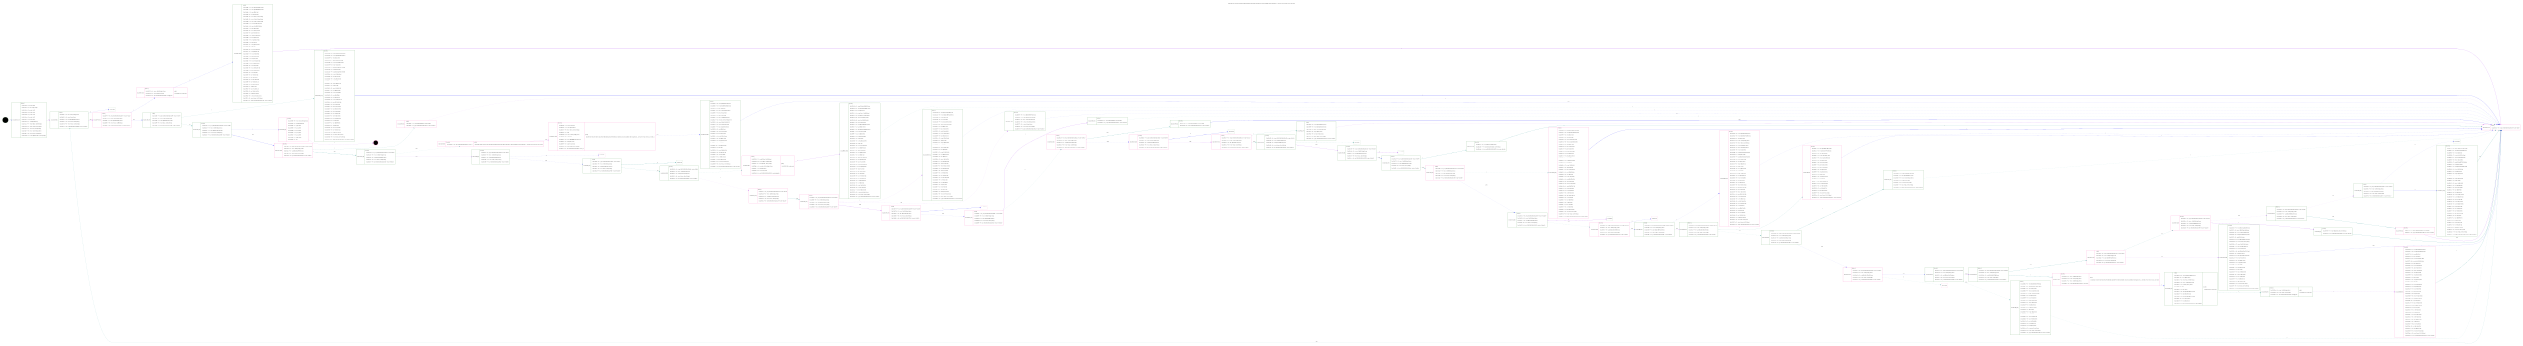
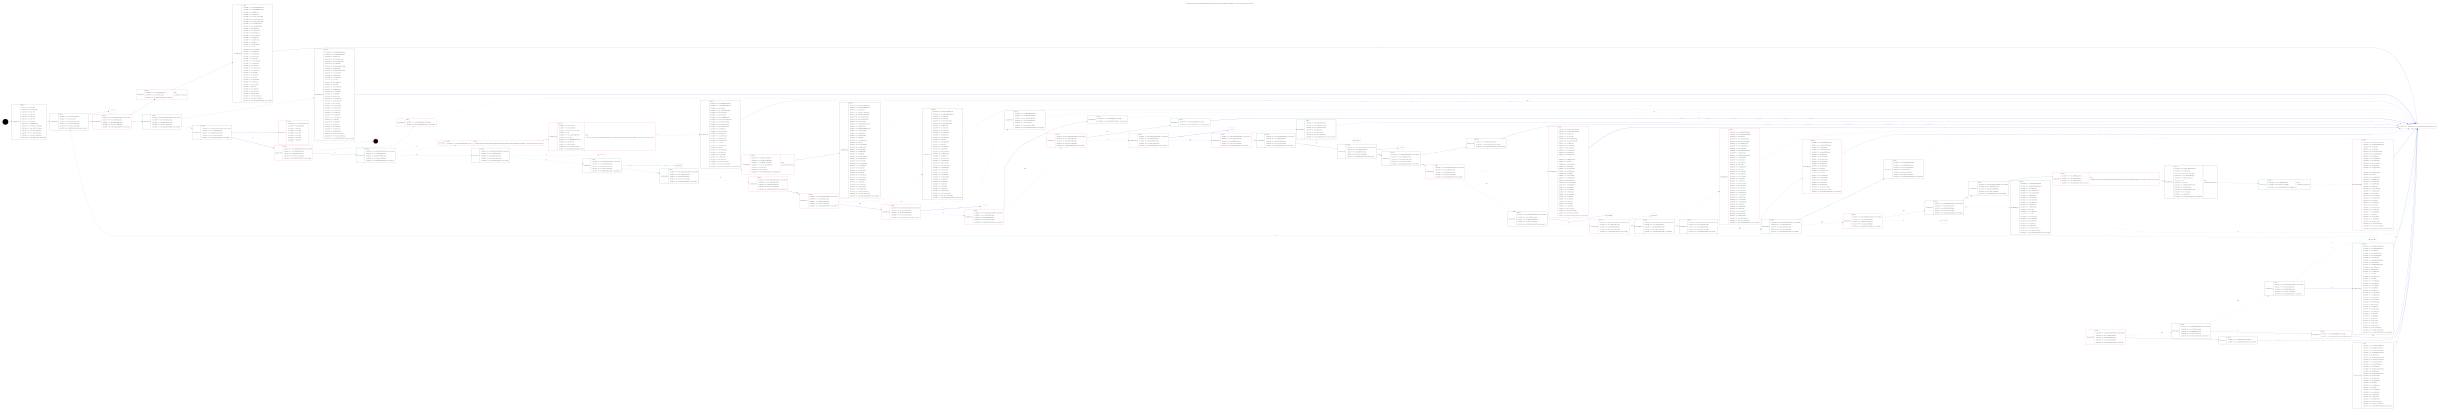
(2106, 258) -> none
